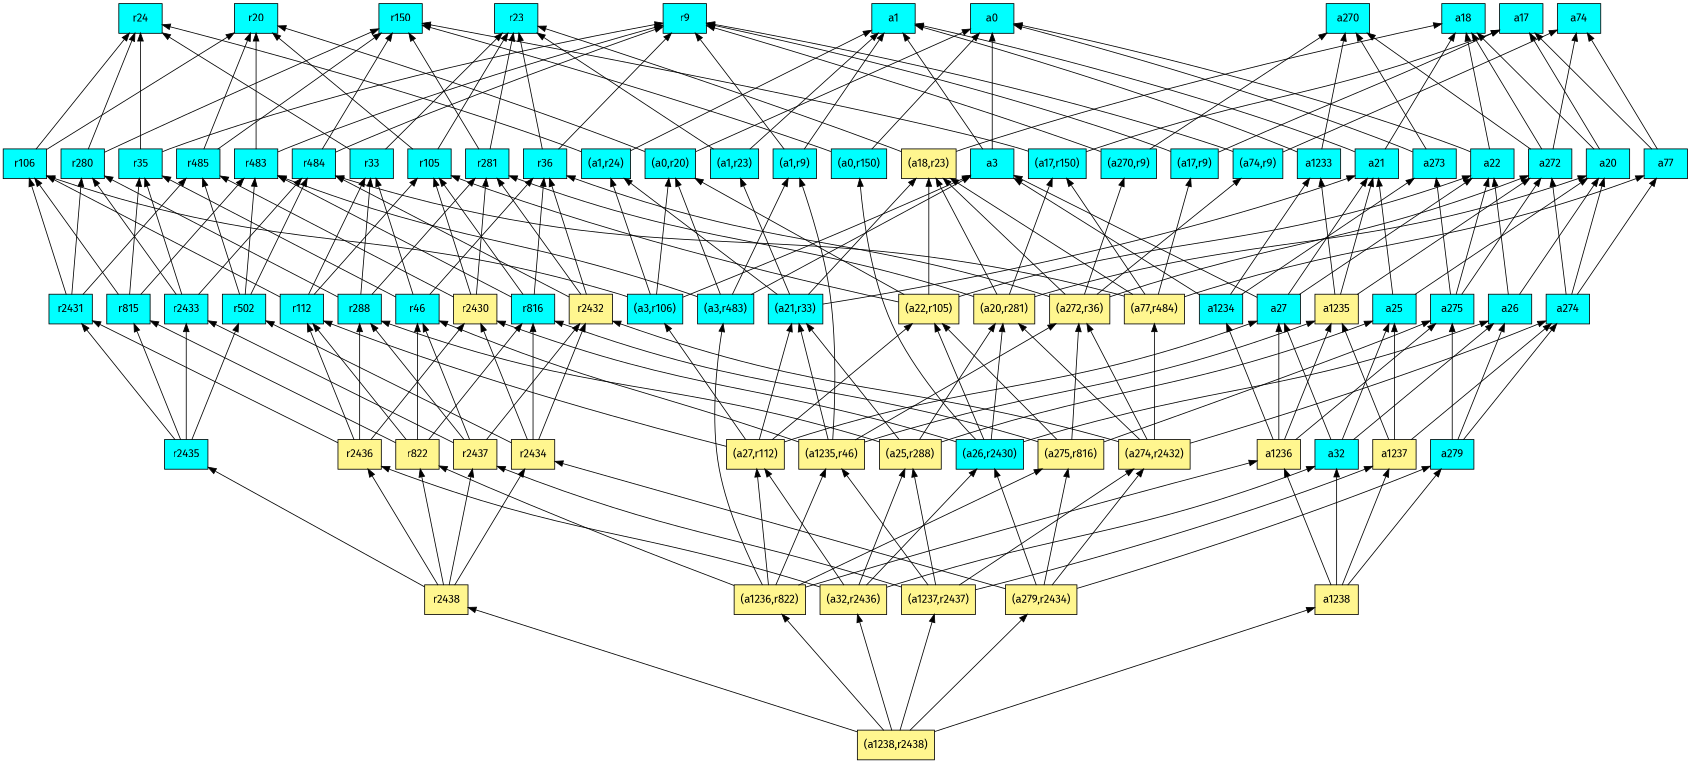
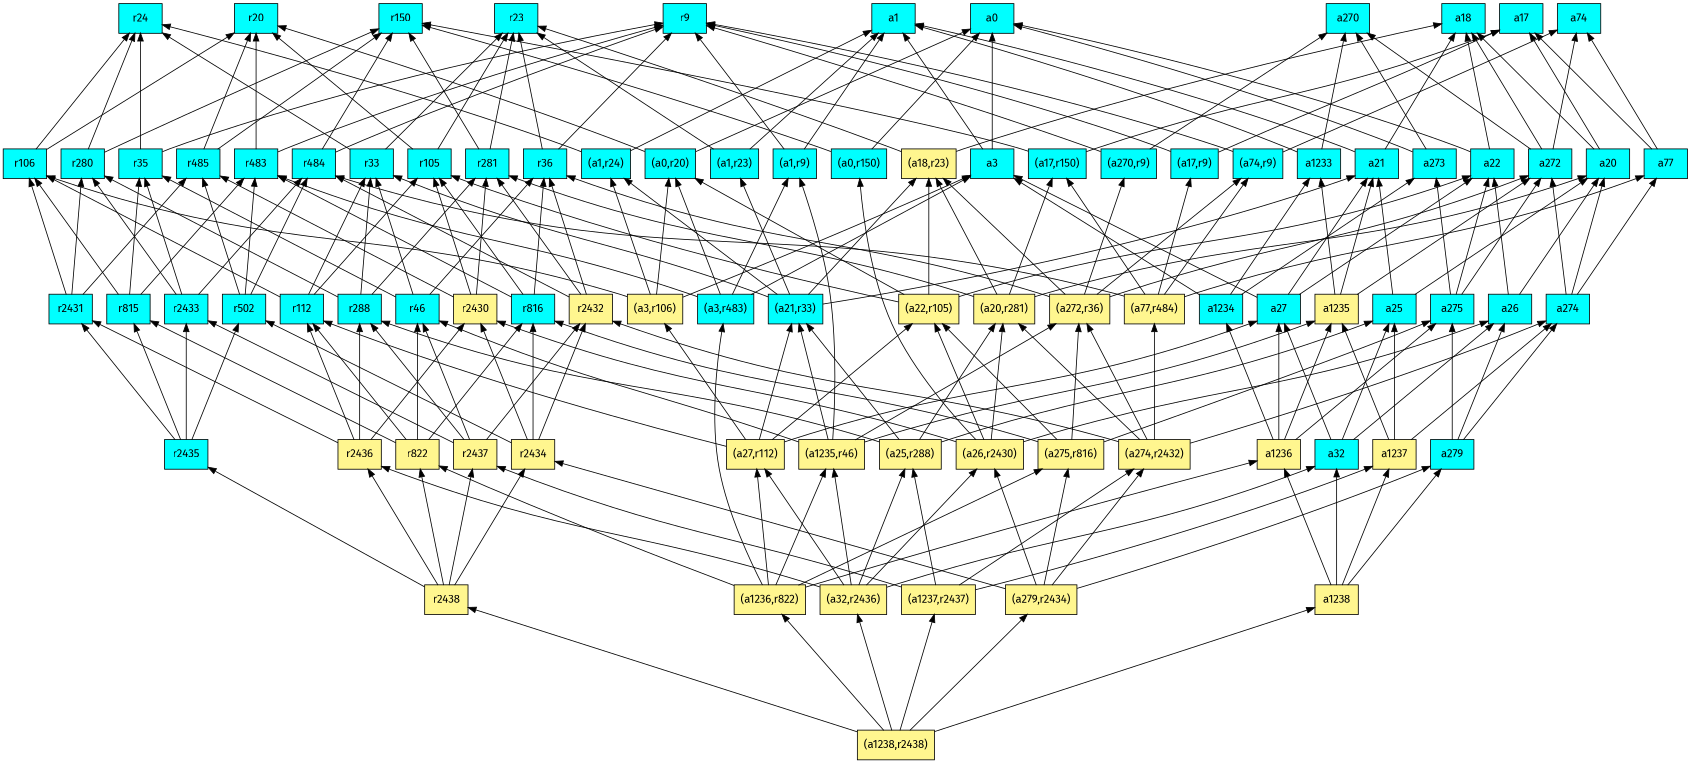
none -> (584, 239)
(1045, 239) -> (1208, 234)
(655, 309) -> (655, 309)
(990, 454) -> (990, 454)
(888, 530) -> (843, 531)
